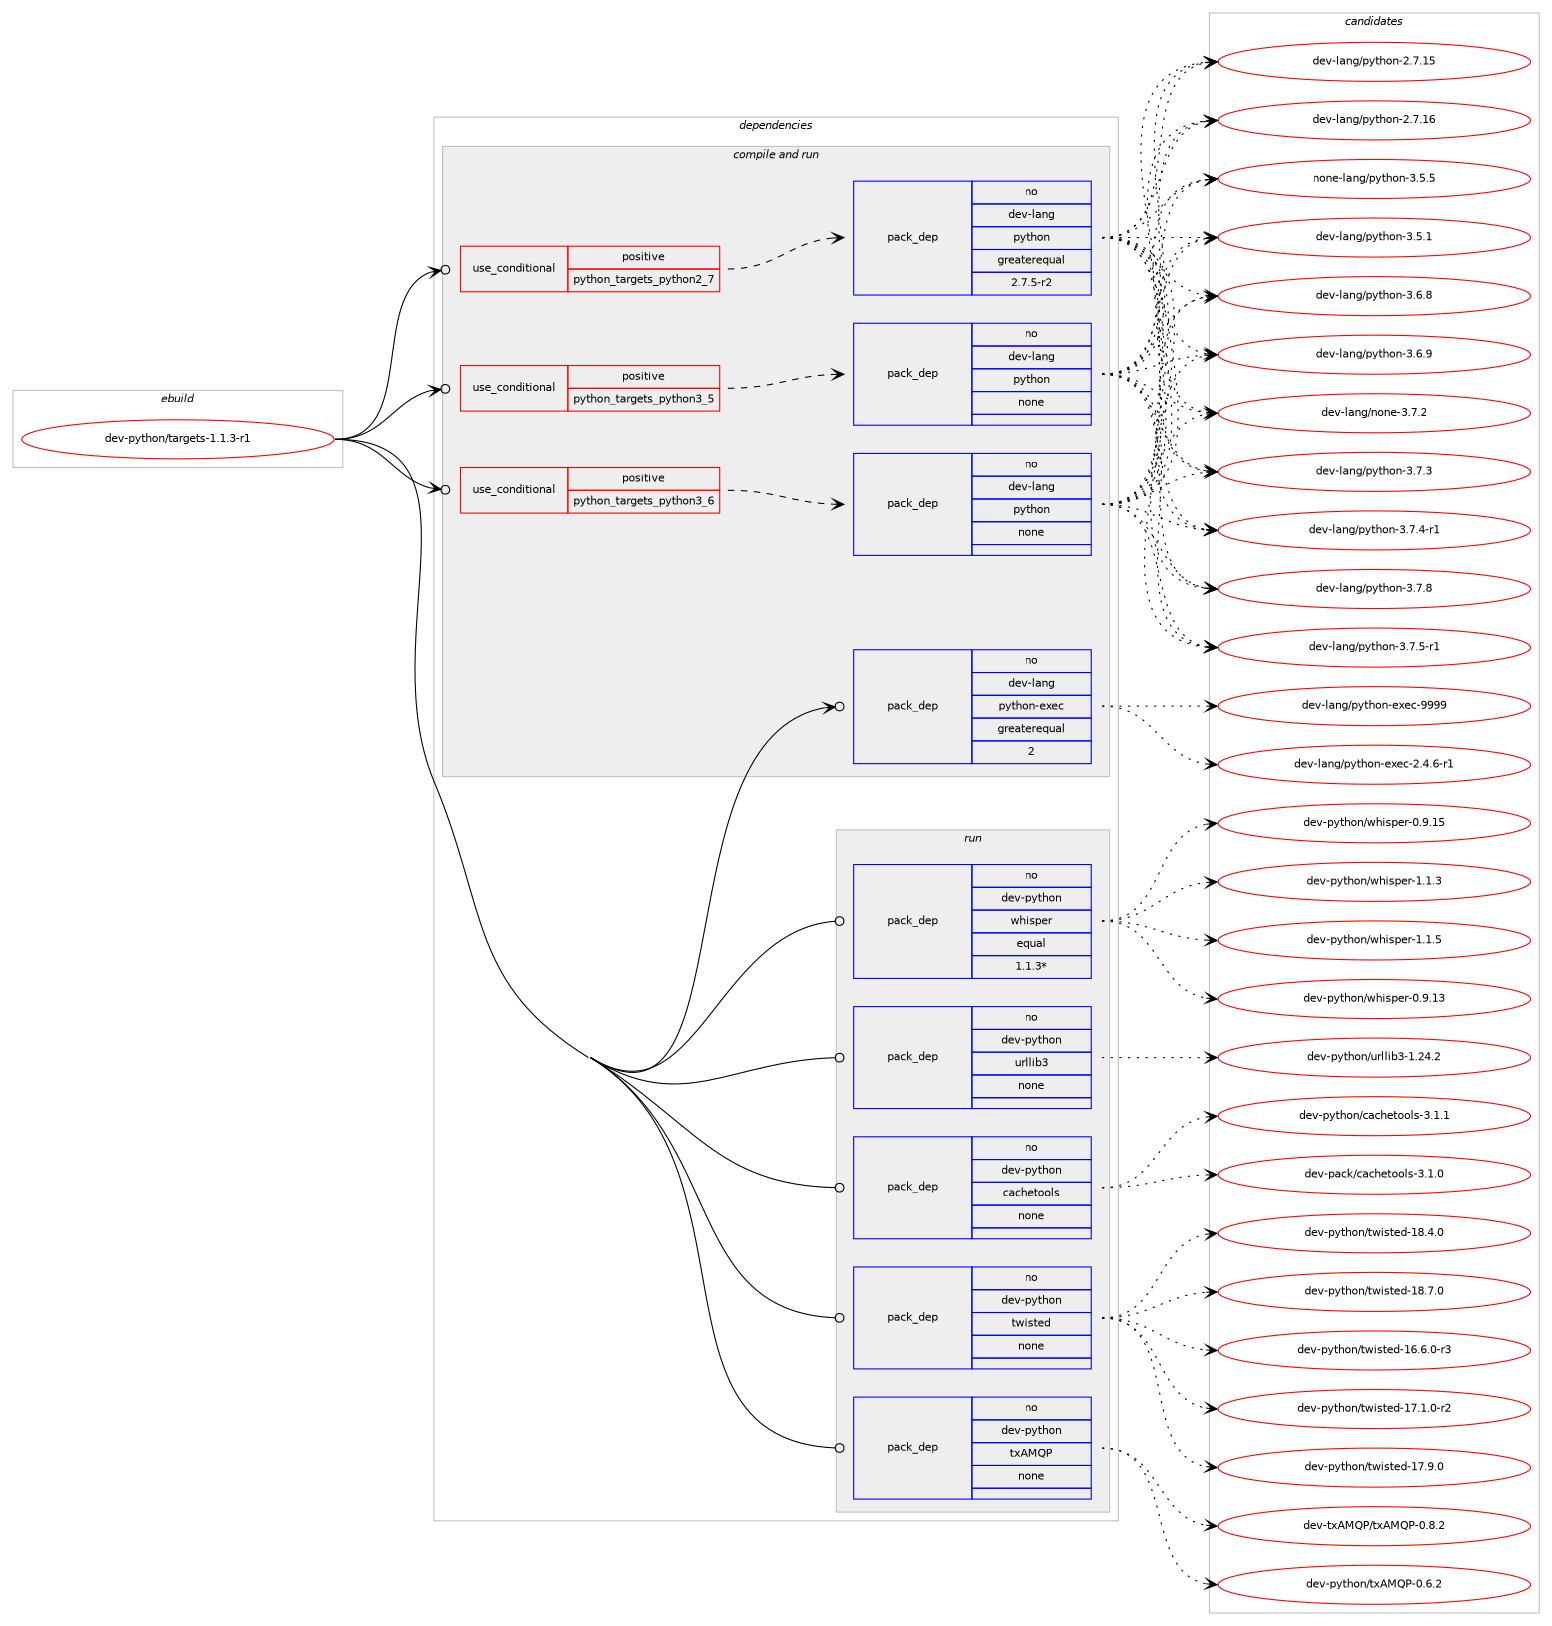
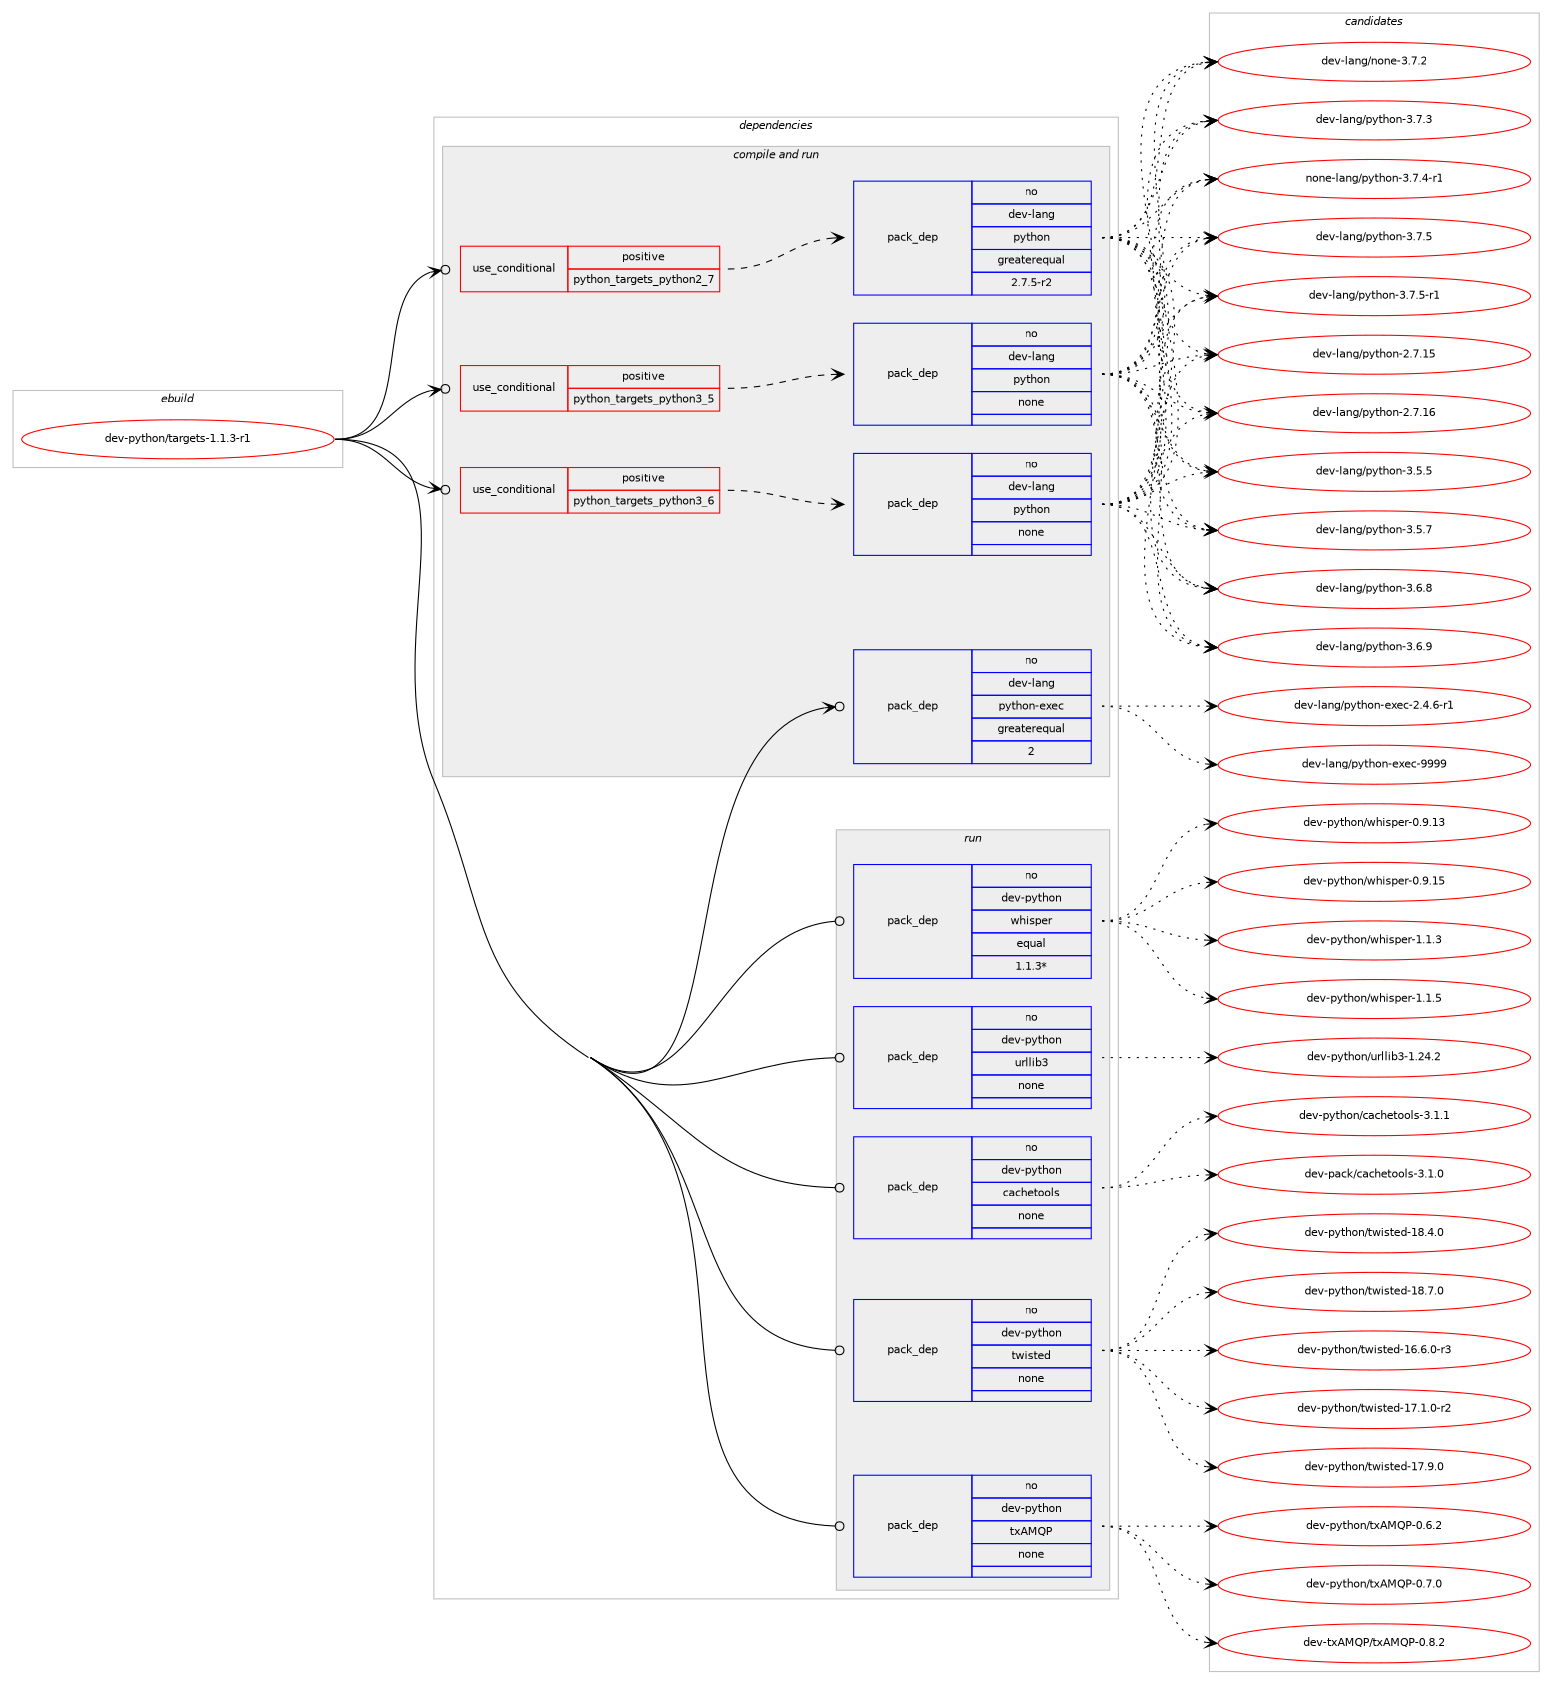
(1374, 179) -> (1374, 472)
(1374, 238) -> (1374, 530)
(1374, 530) -> (1374, 179)
(1374, 589) -> (1374, 238)
none -> (1374, 1585)
